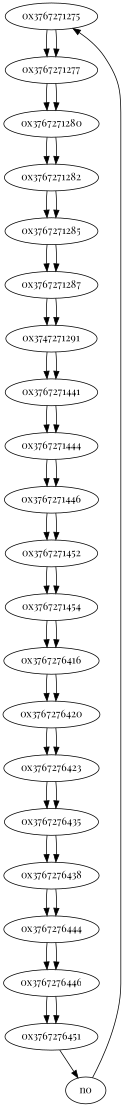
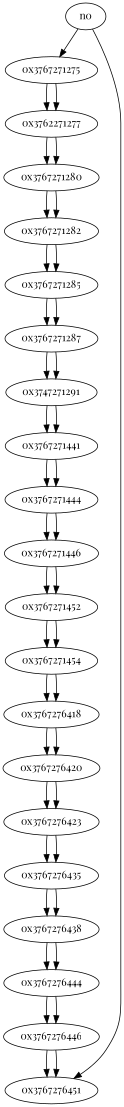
(51, 70) -> (51, 124)
(51, 661) -> (51, 715)
(67, 1061) -> (121, 556)
